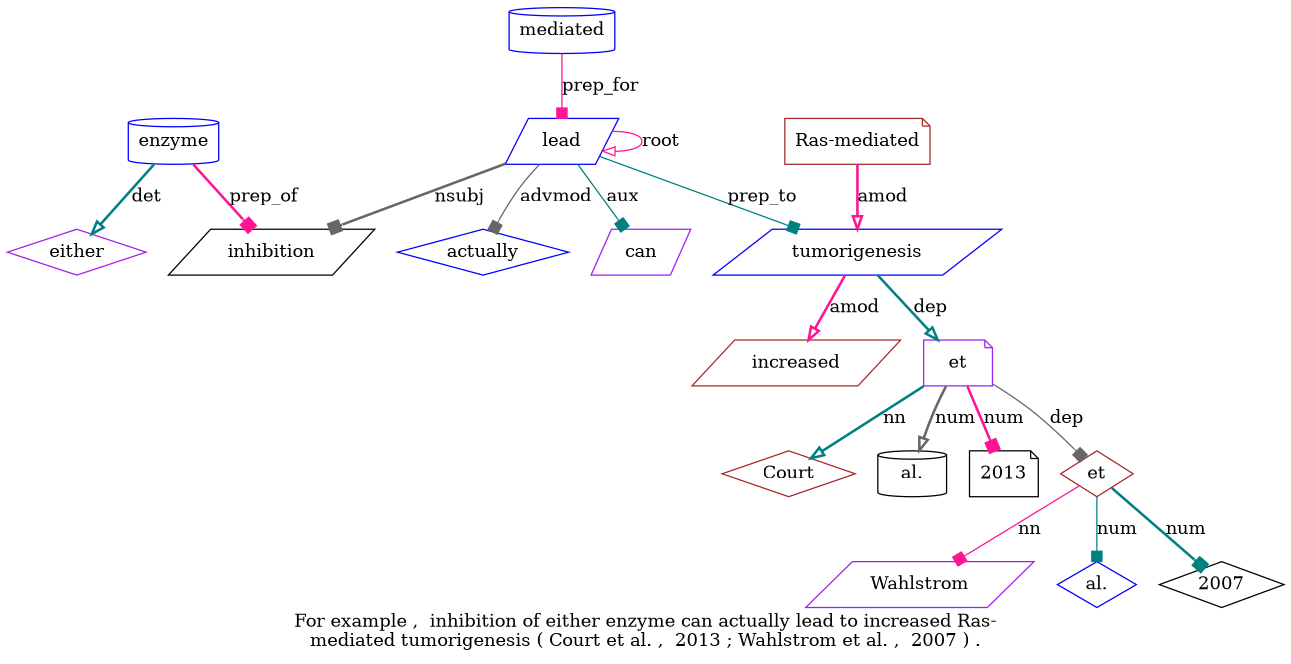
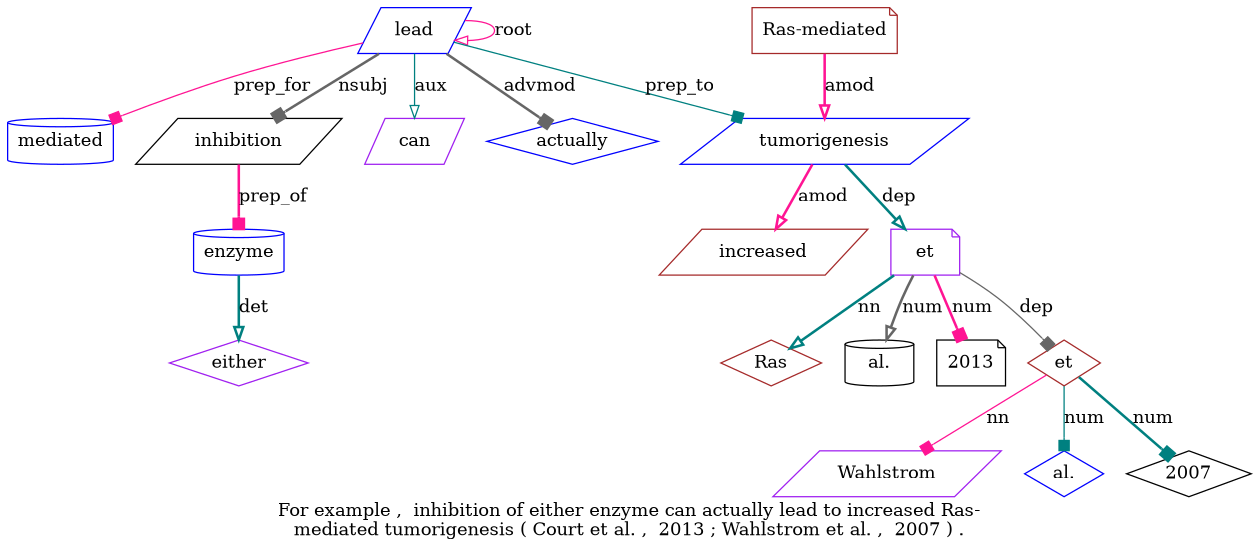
(562, 80) -> (241, 74)
(517, 191) -> (493, 86)
(218, 192) -> (239, 190)
(598, 192) -> (415, 80)
(789, 474) -> (771, 363)
